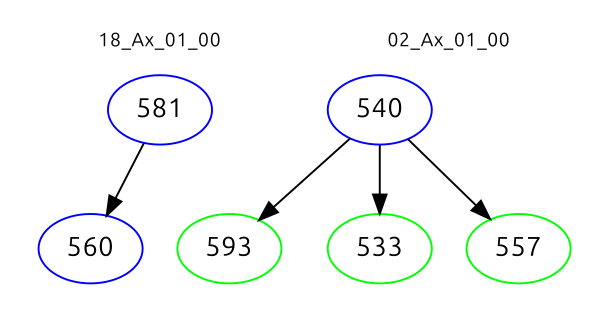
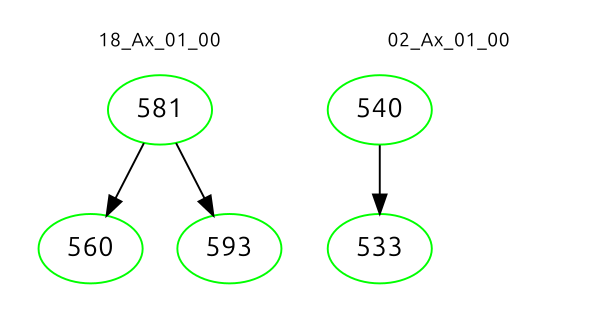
(160, 110) -> (160, 110)
(380, 110) -> (380, 110)
(325, 161) -> (190, 171)
(91, 249) -> (91, 249)
(519, 249) -> none
